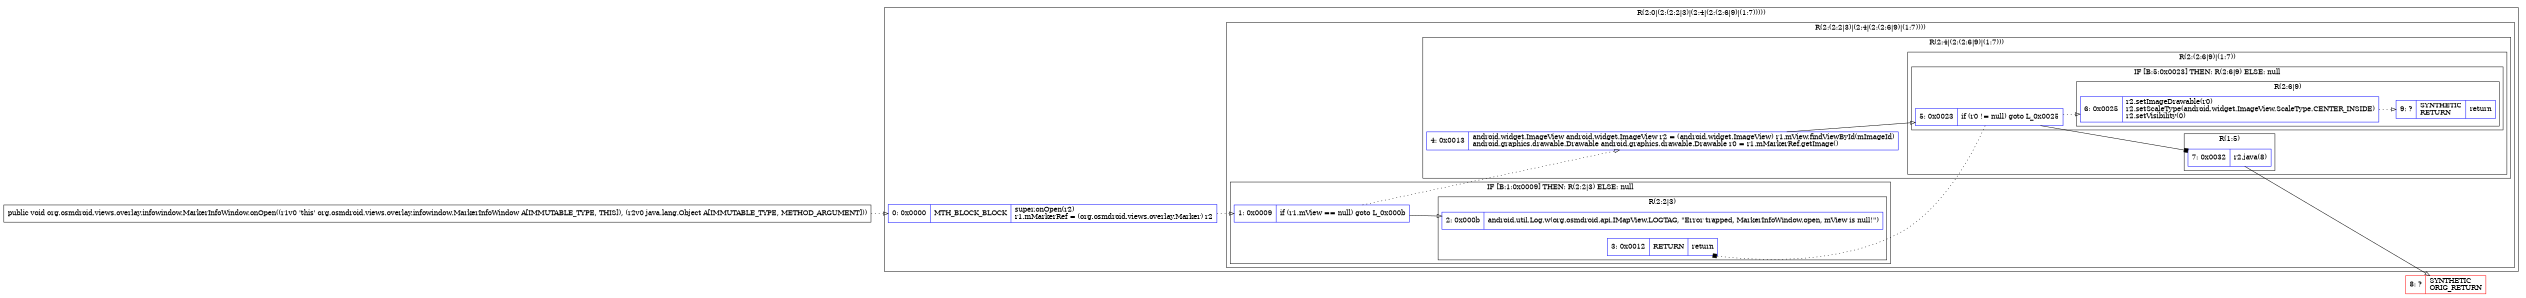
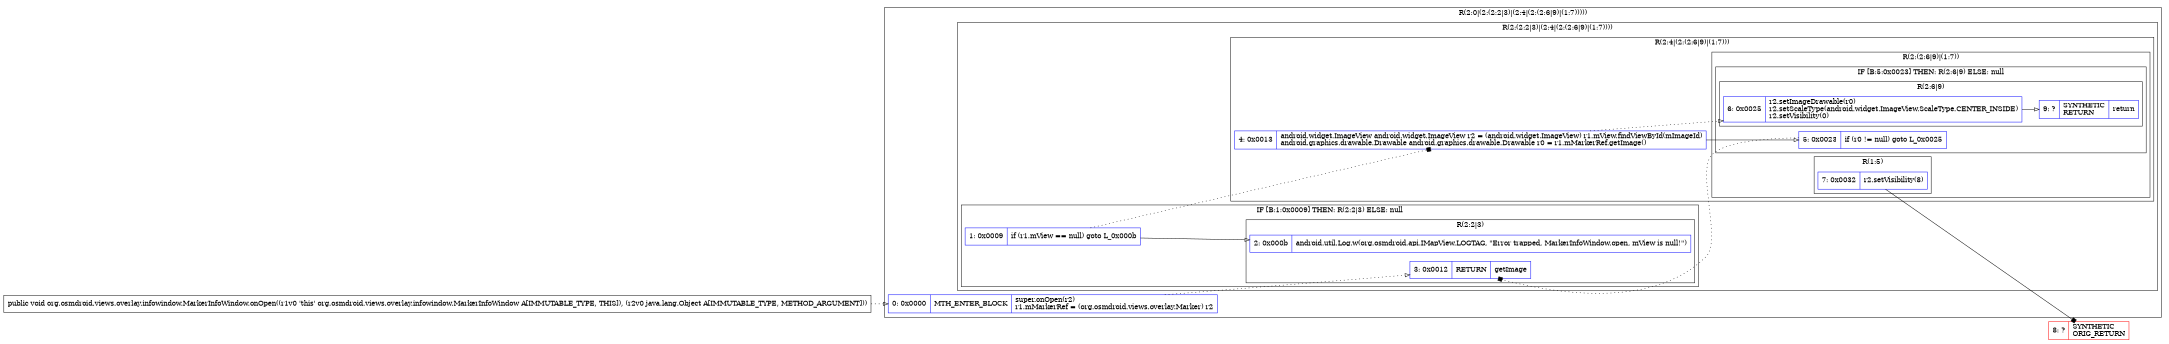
(2385, 109) -> (2028, 109)
(2069, 115) -> (1654, 126)
(2112, 138) -> none
(2251, 157) -> (1894, 180)
(1501, 175) -> (1258, 189)
(971, 213) -> (971, 304)
(1223, 214) -> (1285, 285)
(2335, 220) -> (1978, 254)
(1703, 247) -> (1511, 270)
